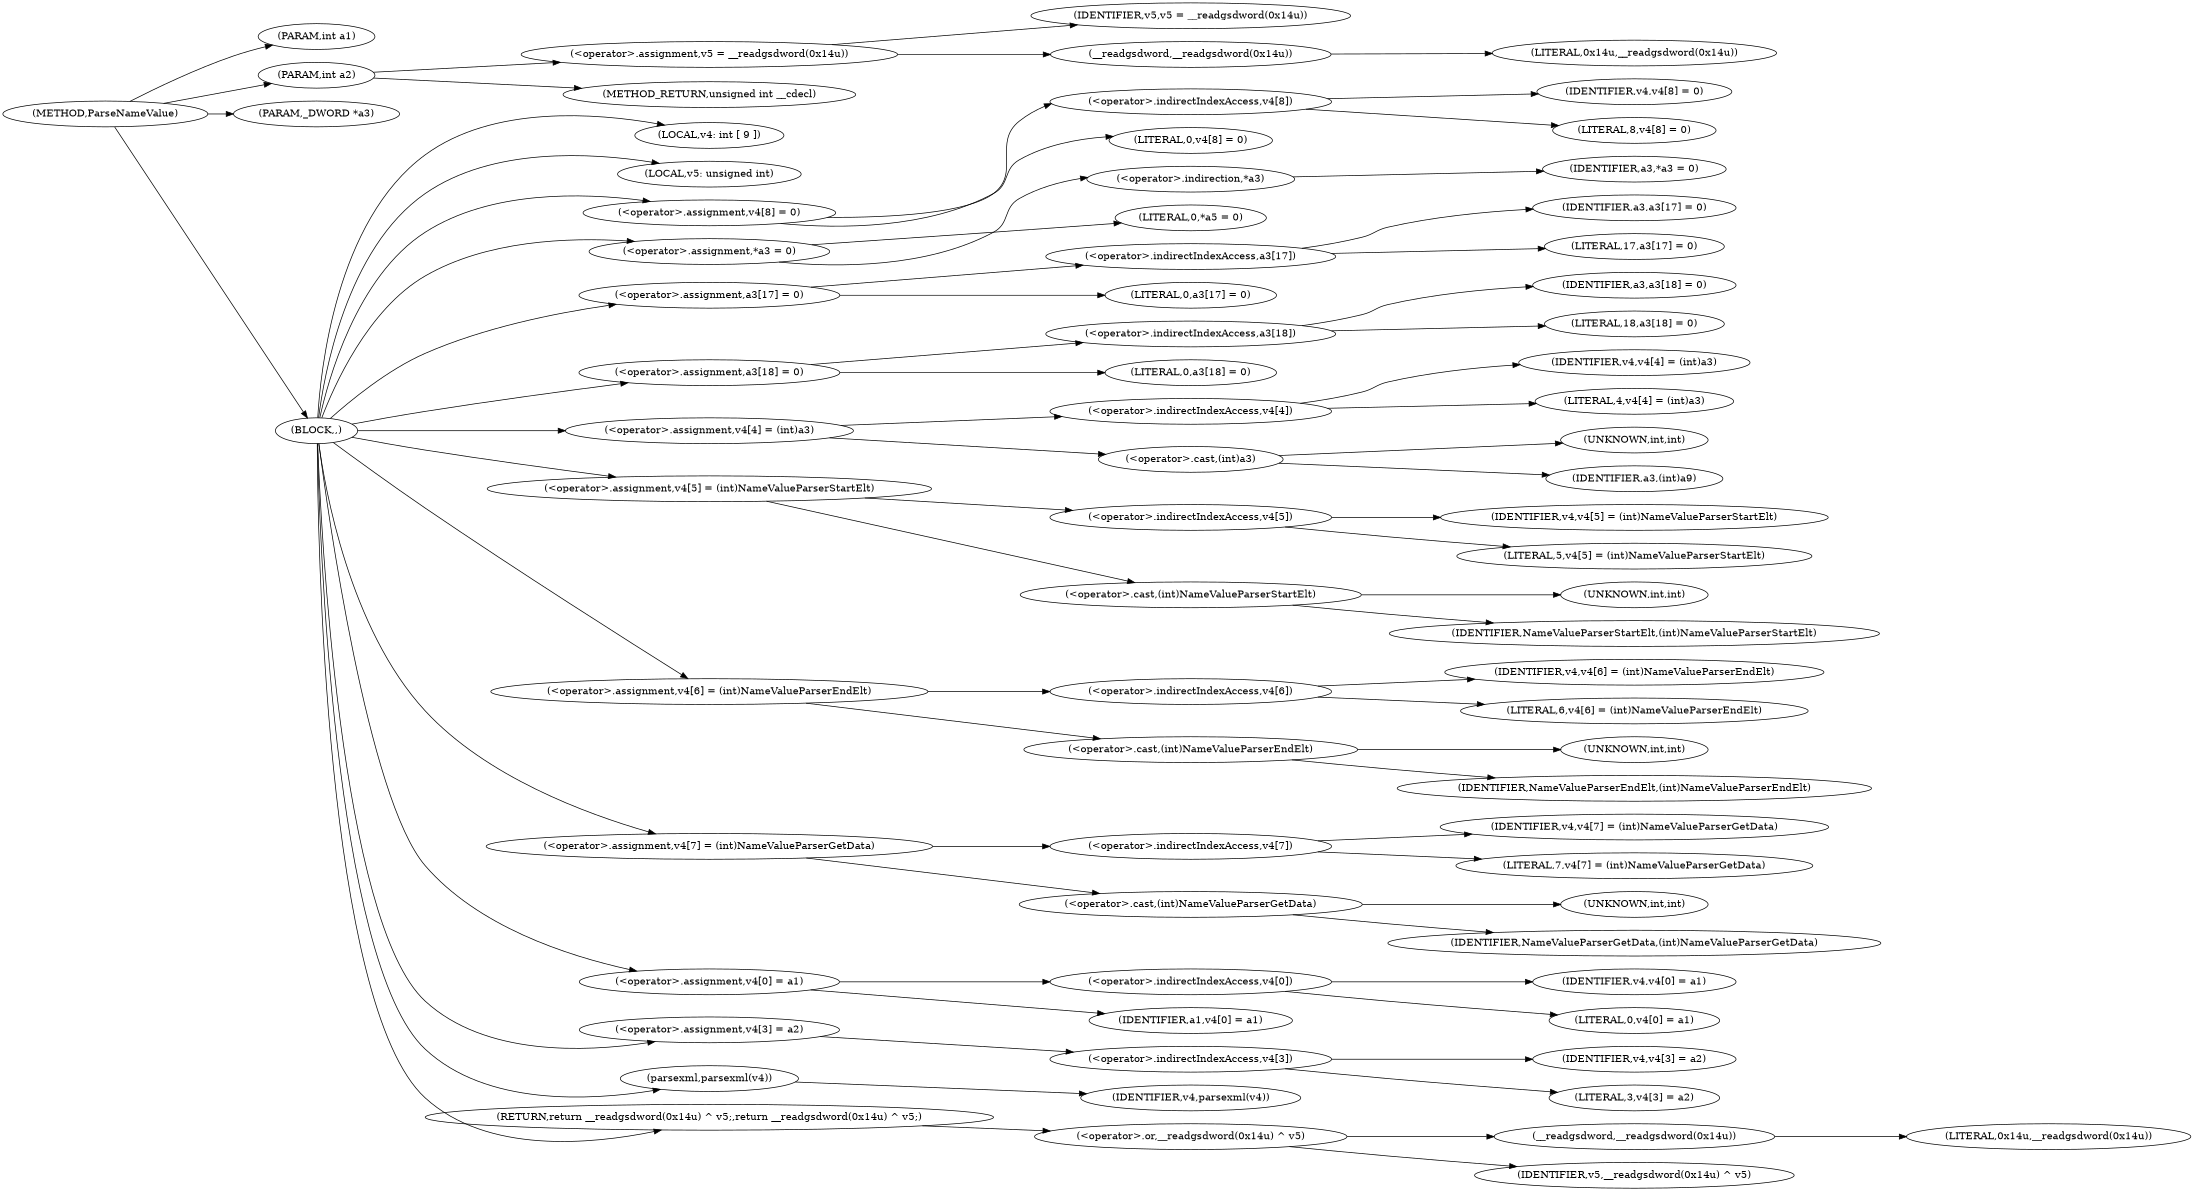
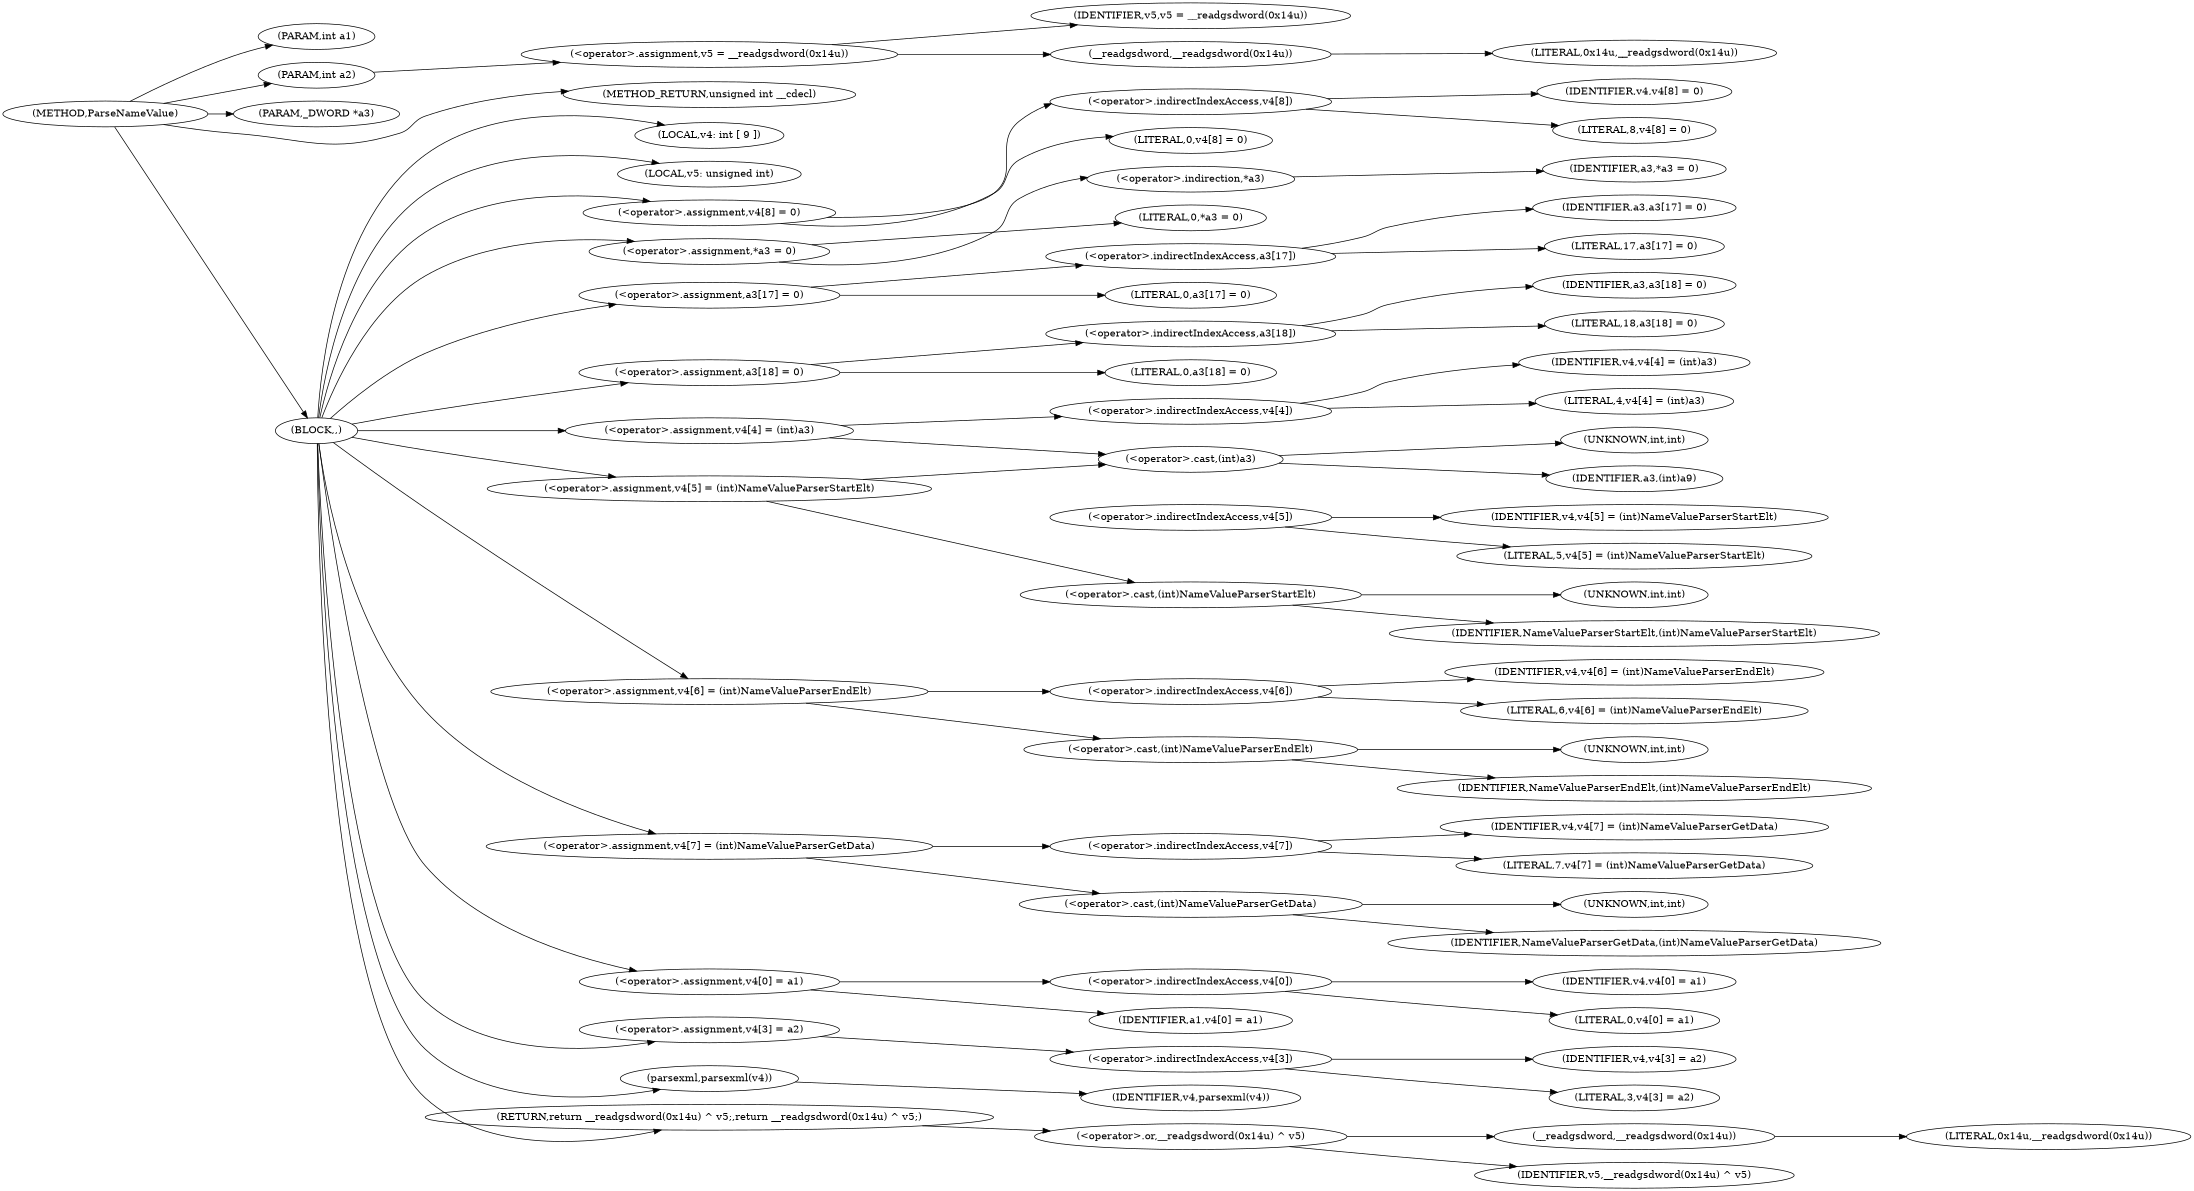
(474, 83) -> (366, 141)
(1191, 218) -> (1191, 218)
(965, 504) -> (981, 472)
